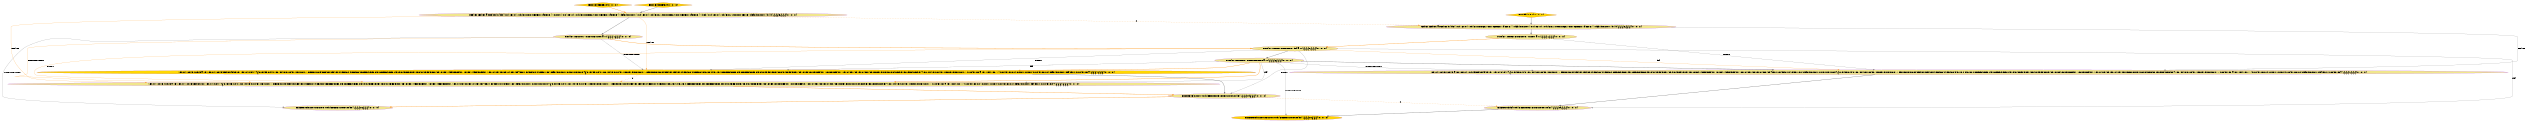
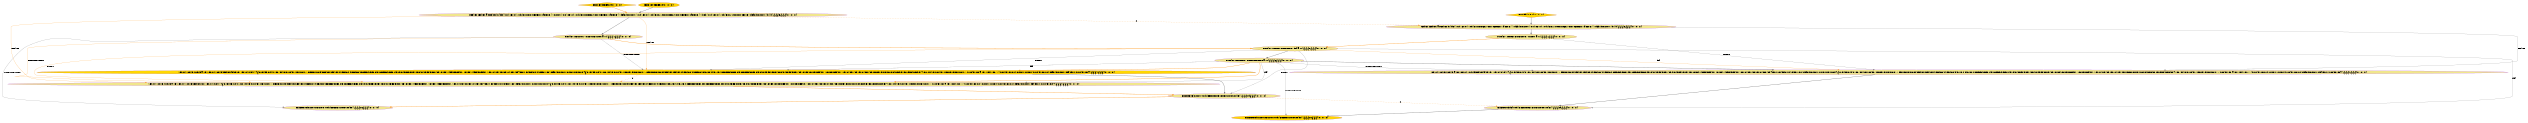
(663, 5) -> (659, 5)
